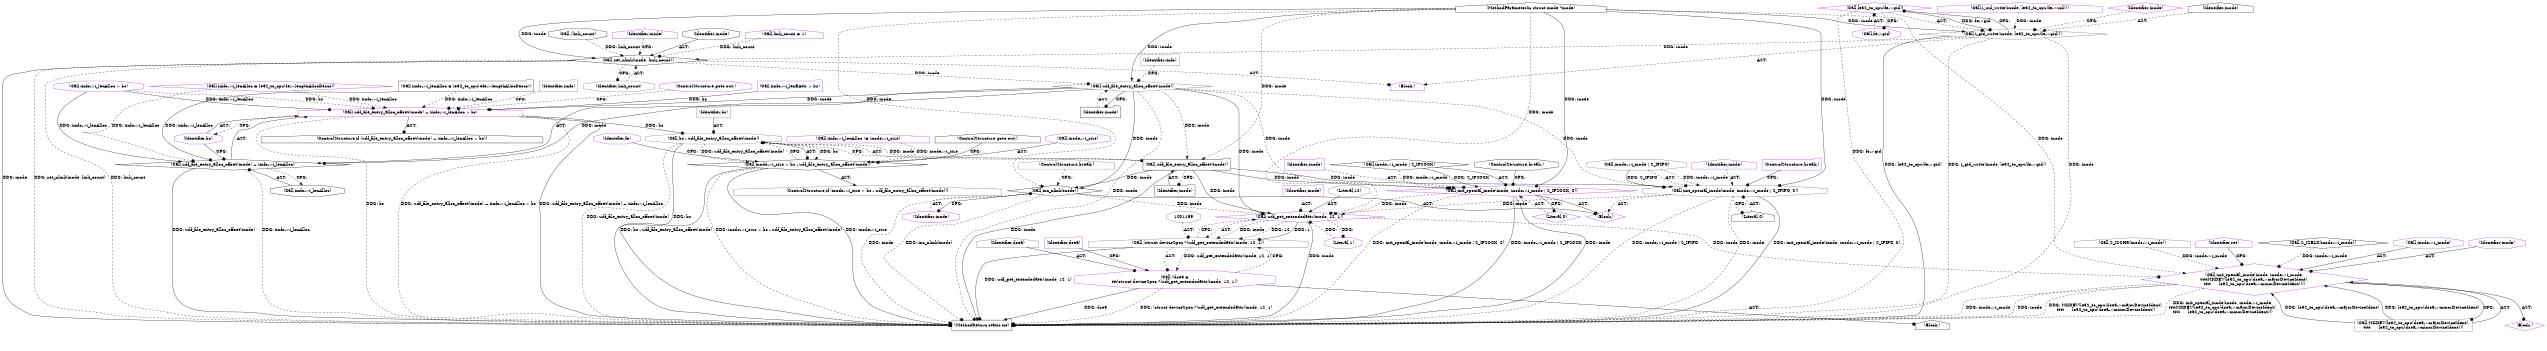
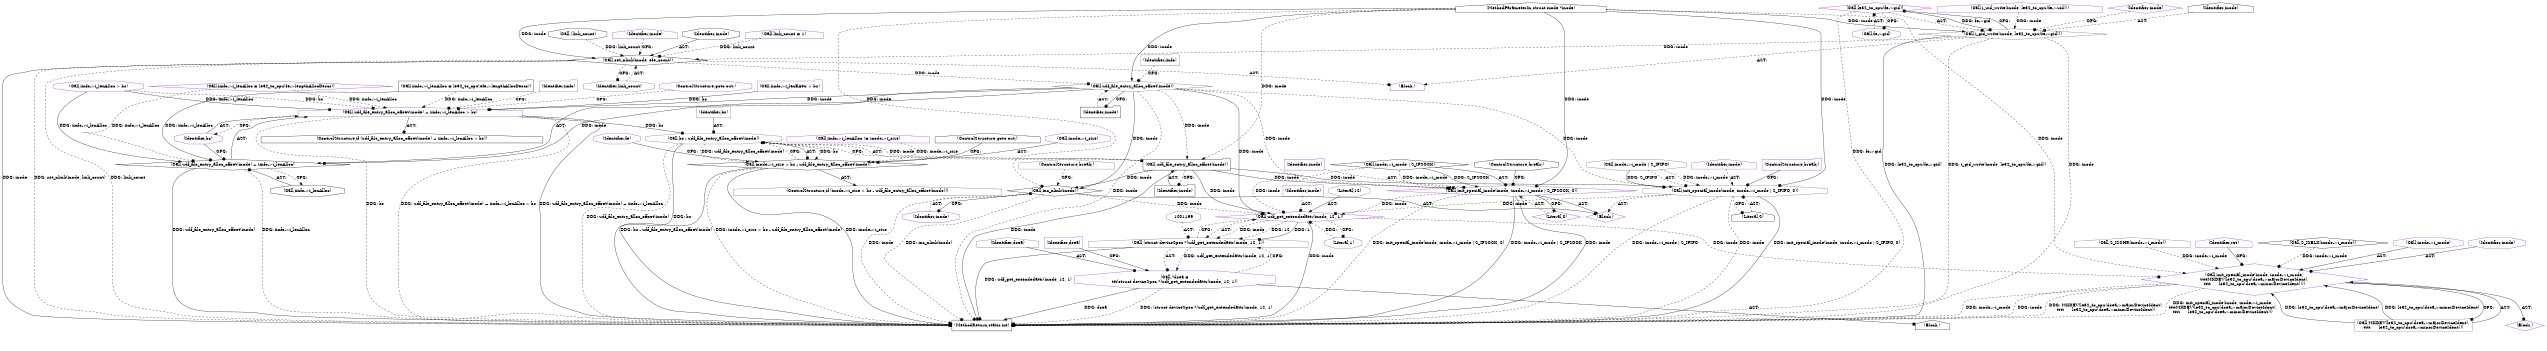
(638, 60) -> (638, 60)
(1363, 137) -> (1302, 180)
(1348, 230) -> (1348, 230)
